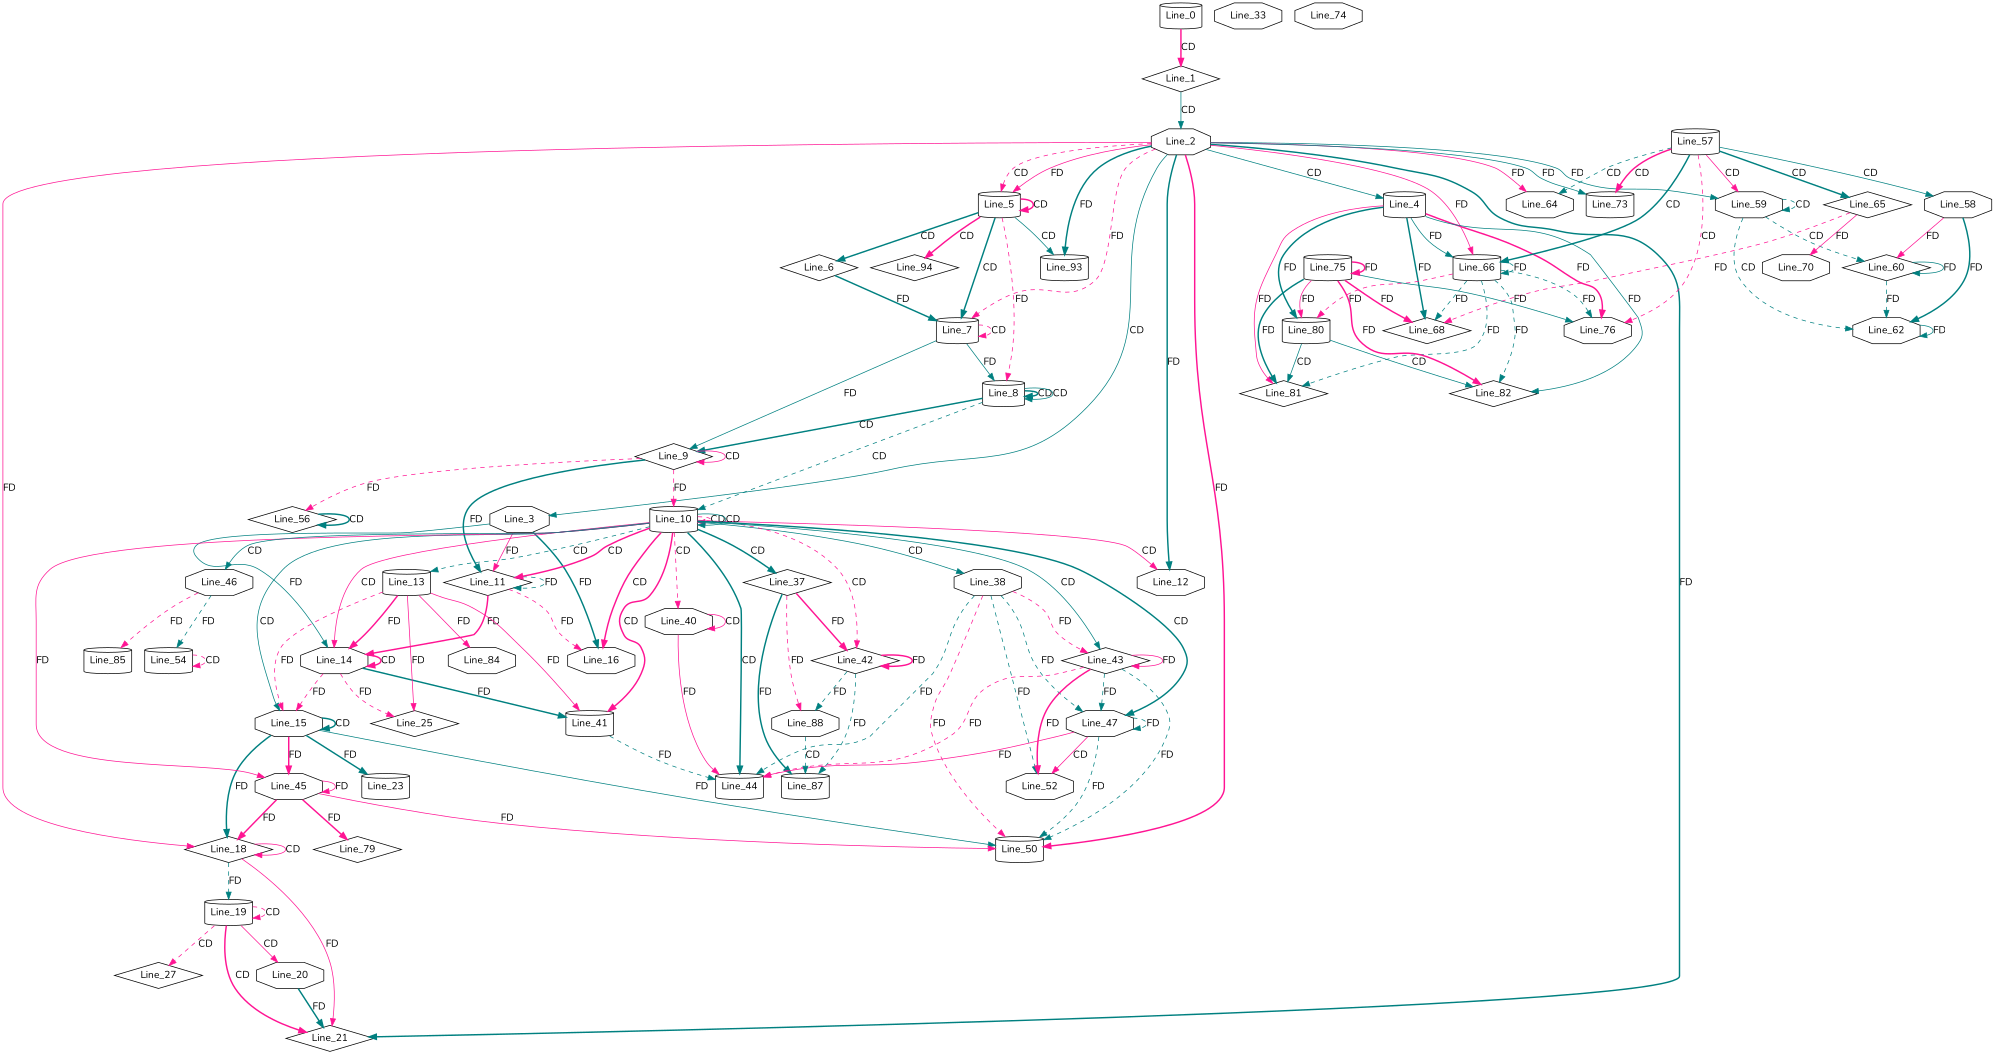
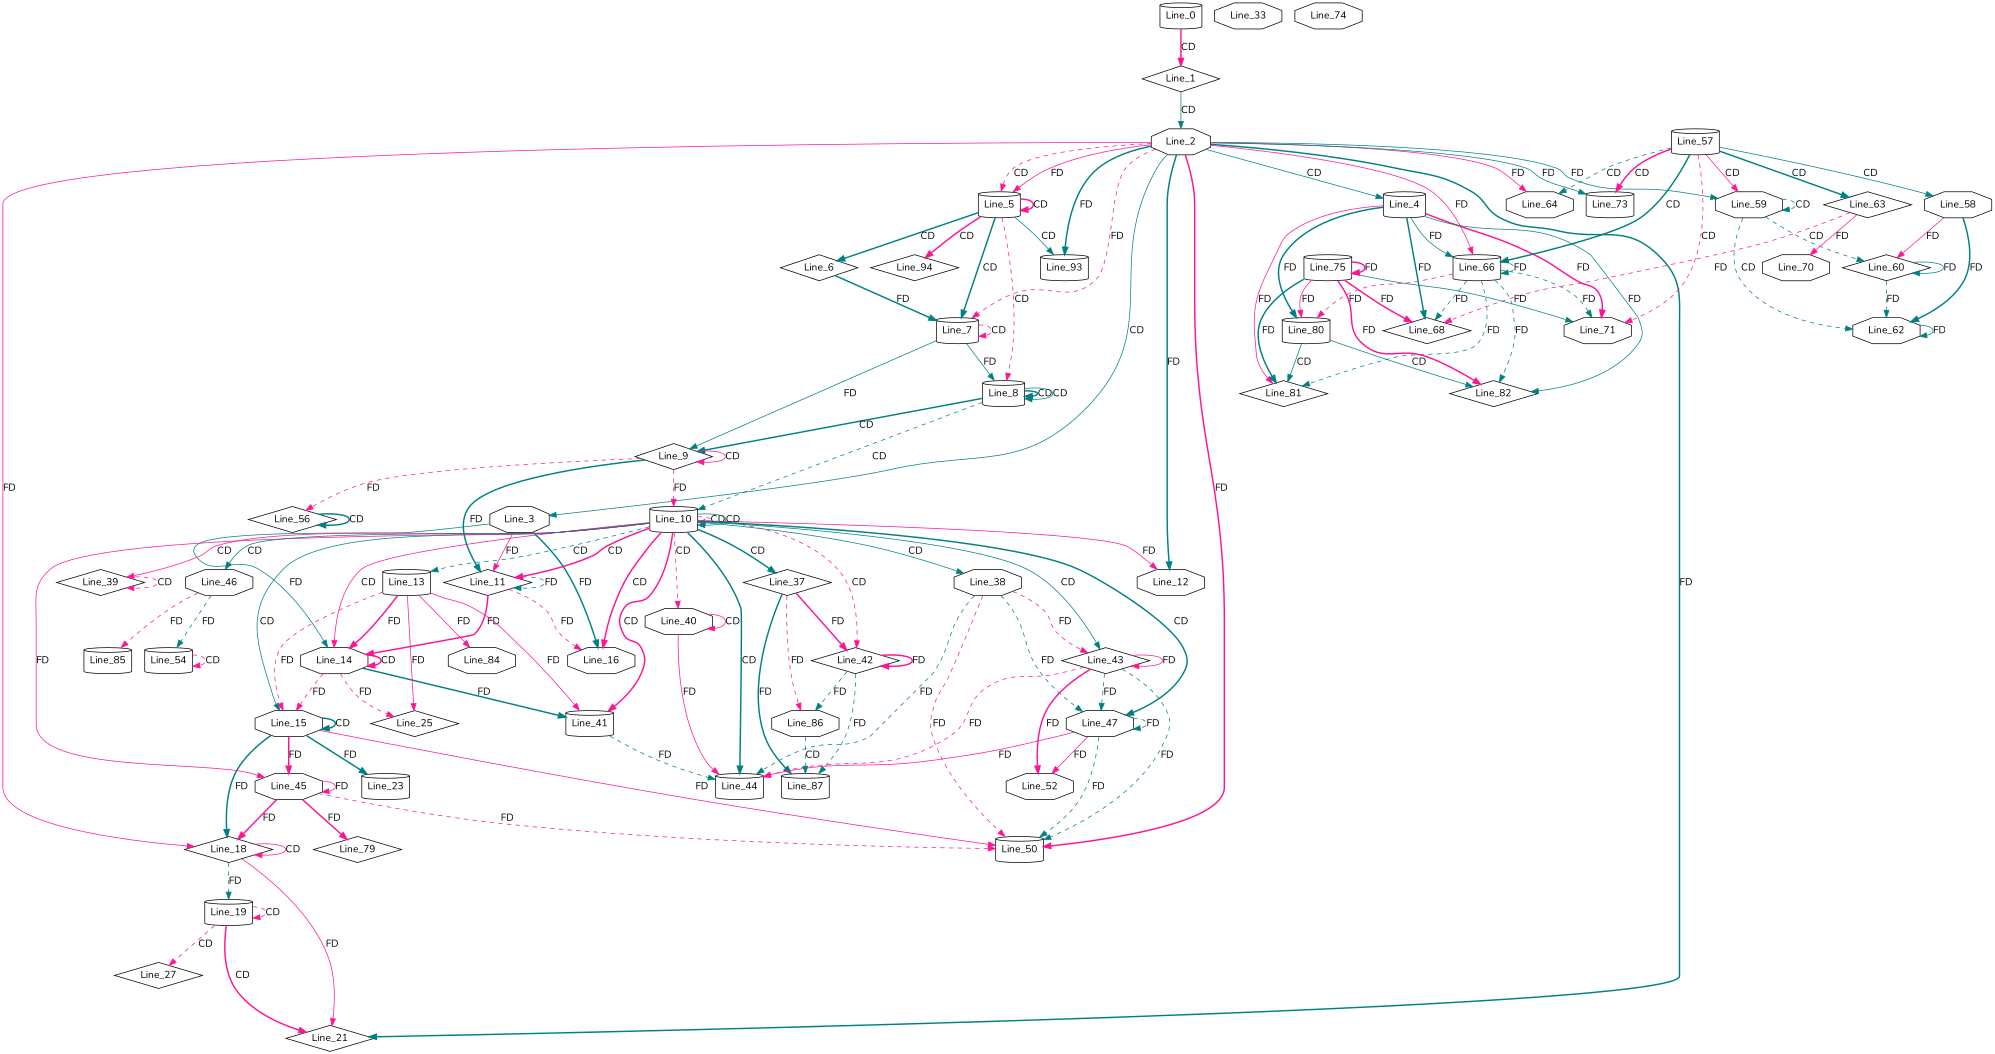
(1868, 205) -> (1868, 205)
(1022, 299) -> (1022, 299)
(1598, 331) -> (1598, 331)
(1149, 551) -> (1149, 551)
none -> (101, 583)
(1014, 685) -> none
(805, 724) -> (805, 724)
(1081, 755) -> (1081, 755)
(653, 792) -> (653, 792)
(652, 836) -> (652, 836)
(290, 975) -> none
